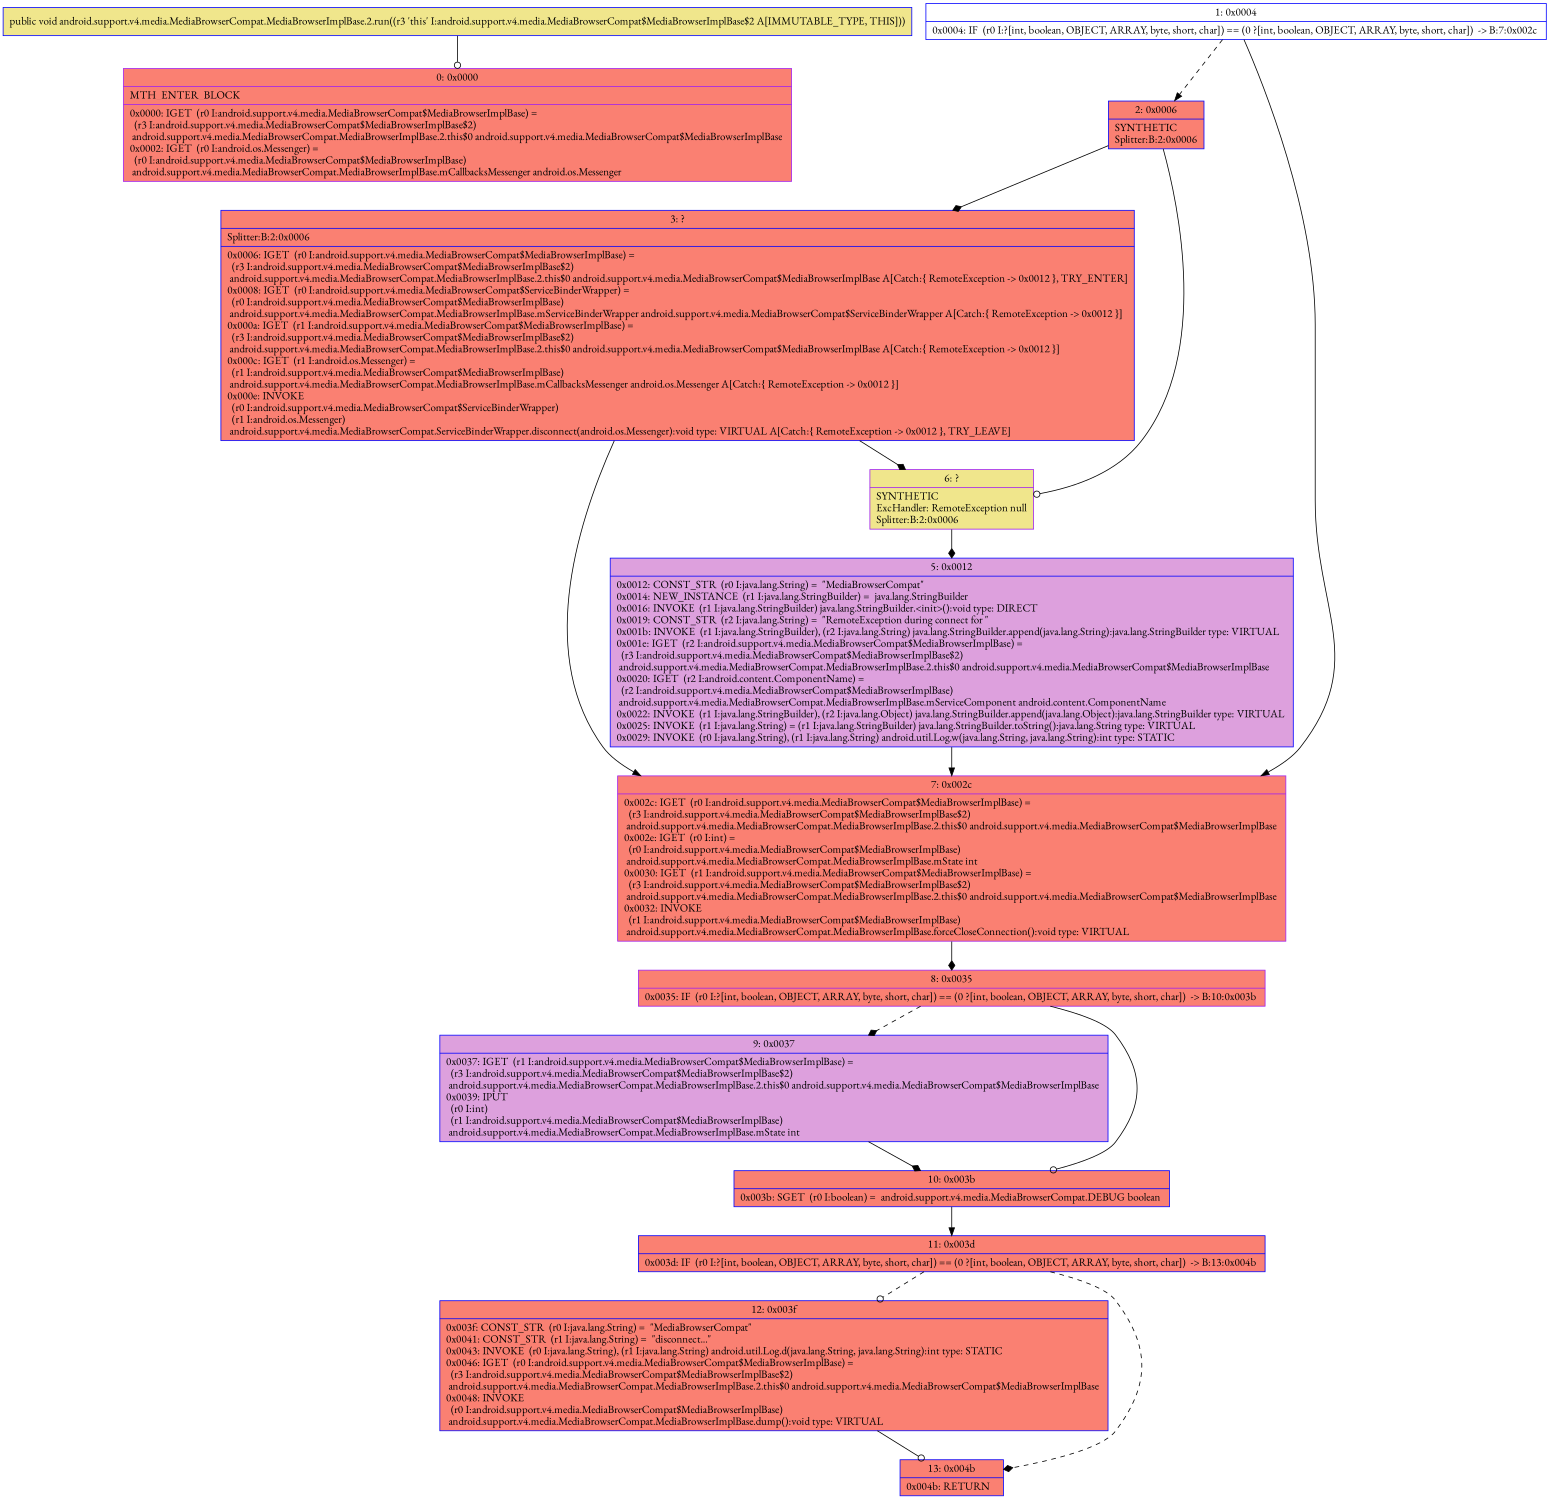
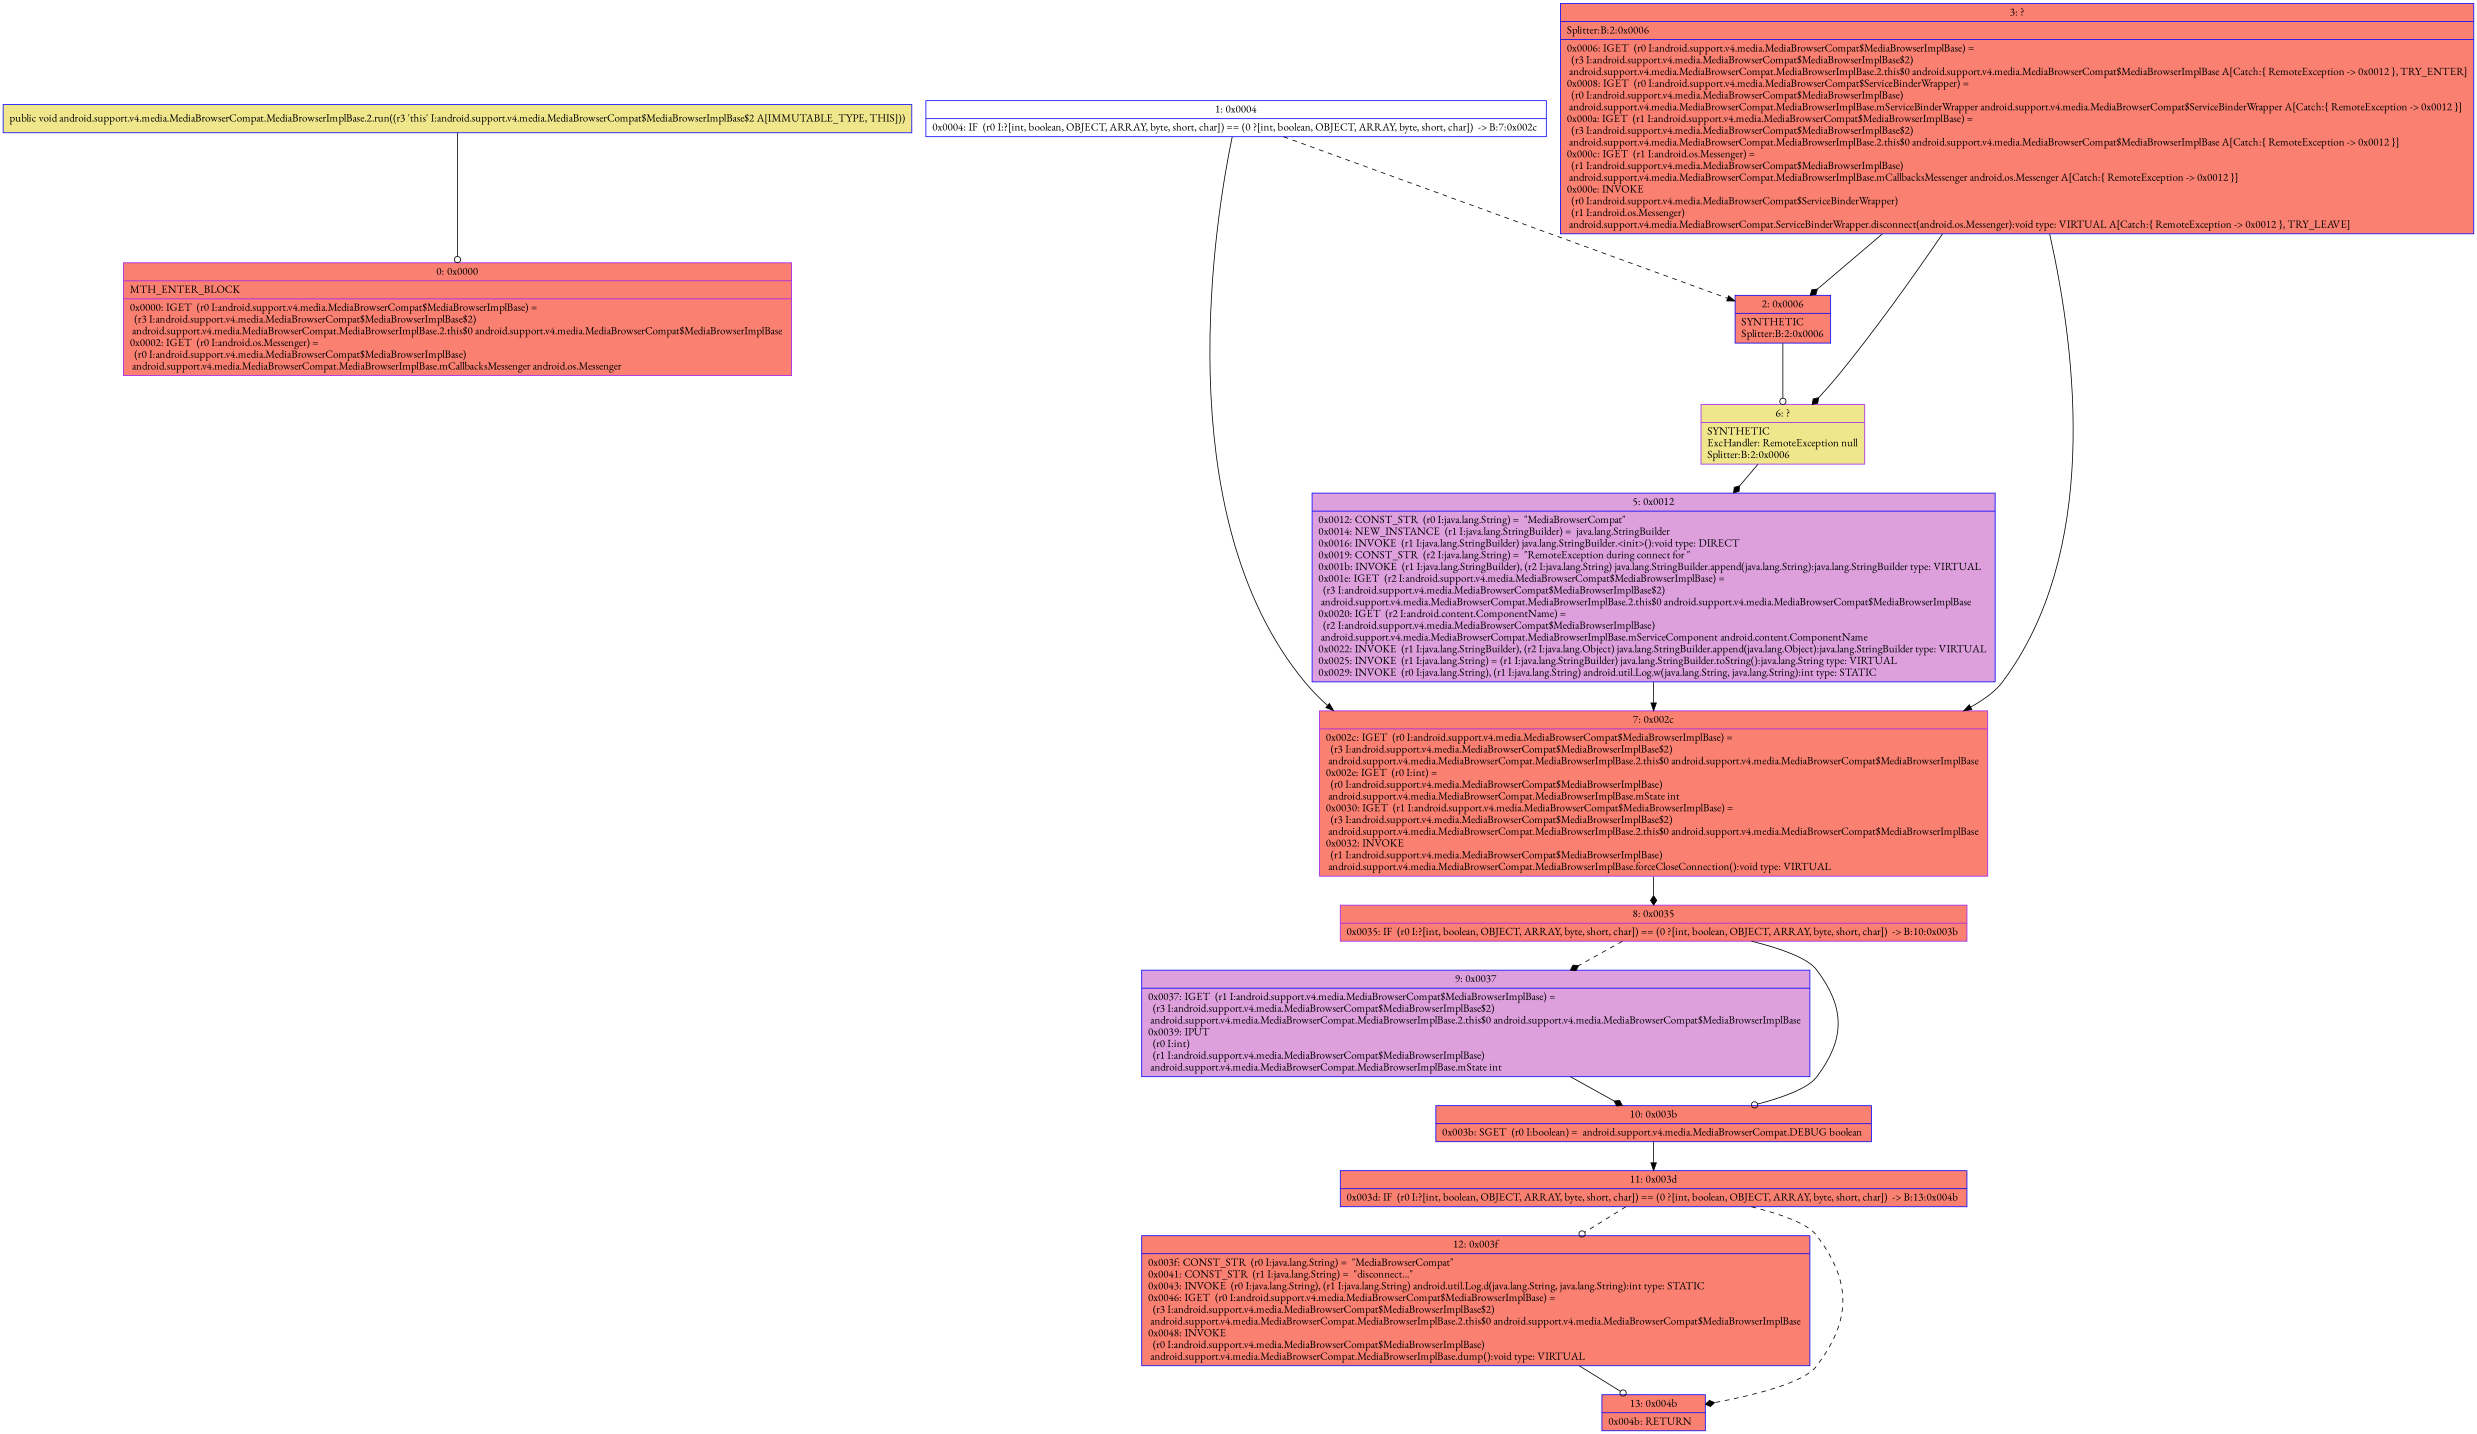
(1035, 176) -> (1850, 261)
